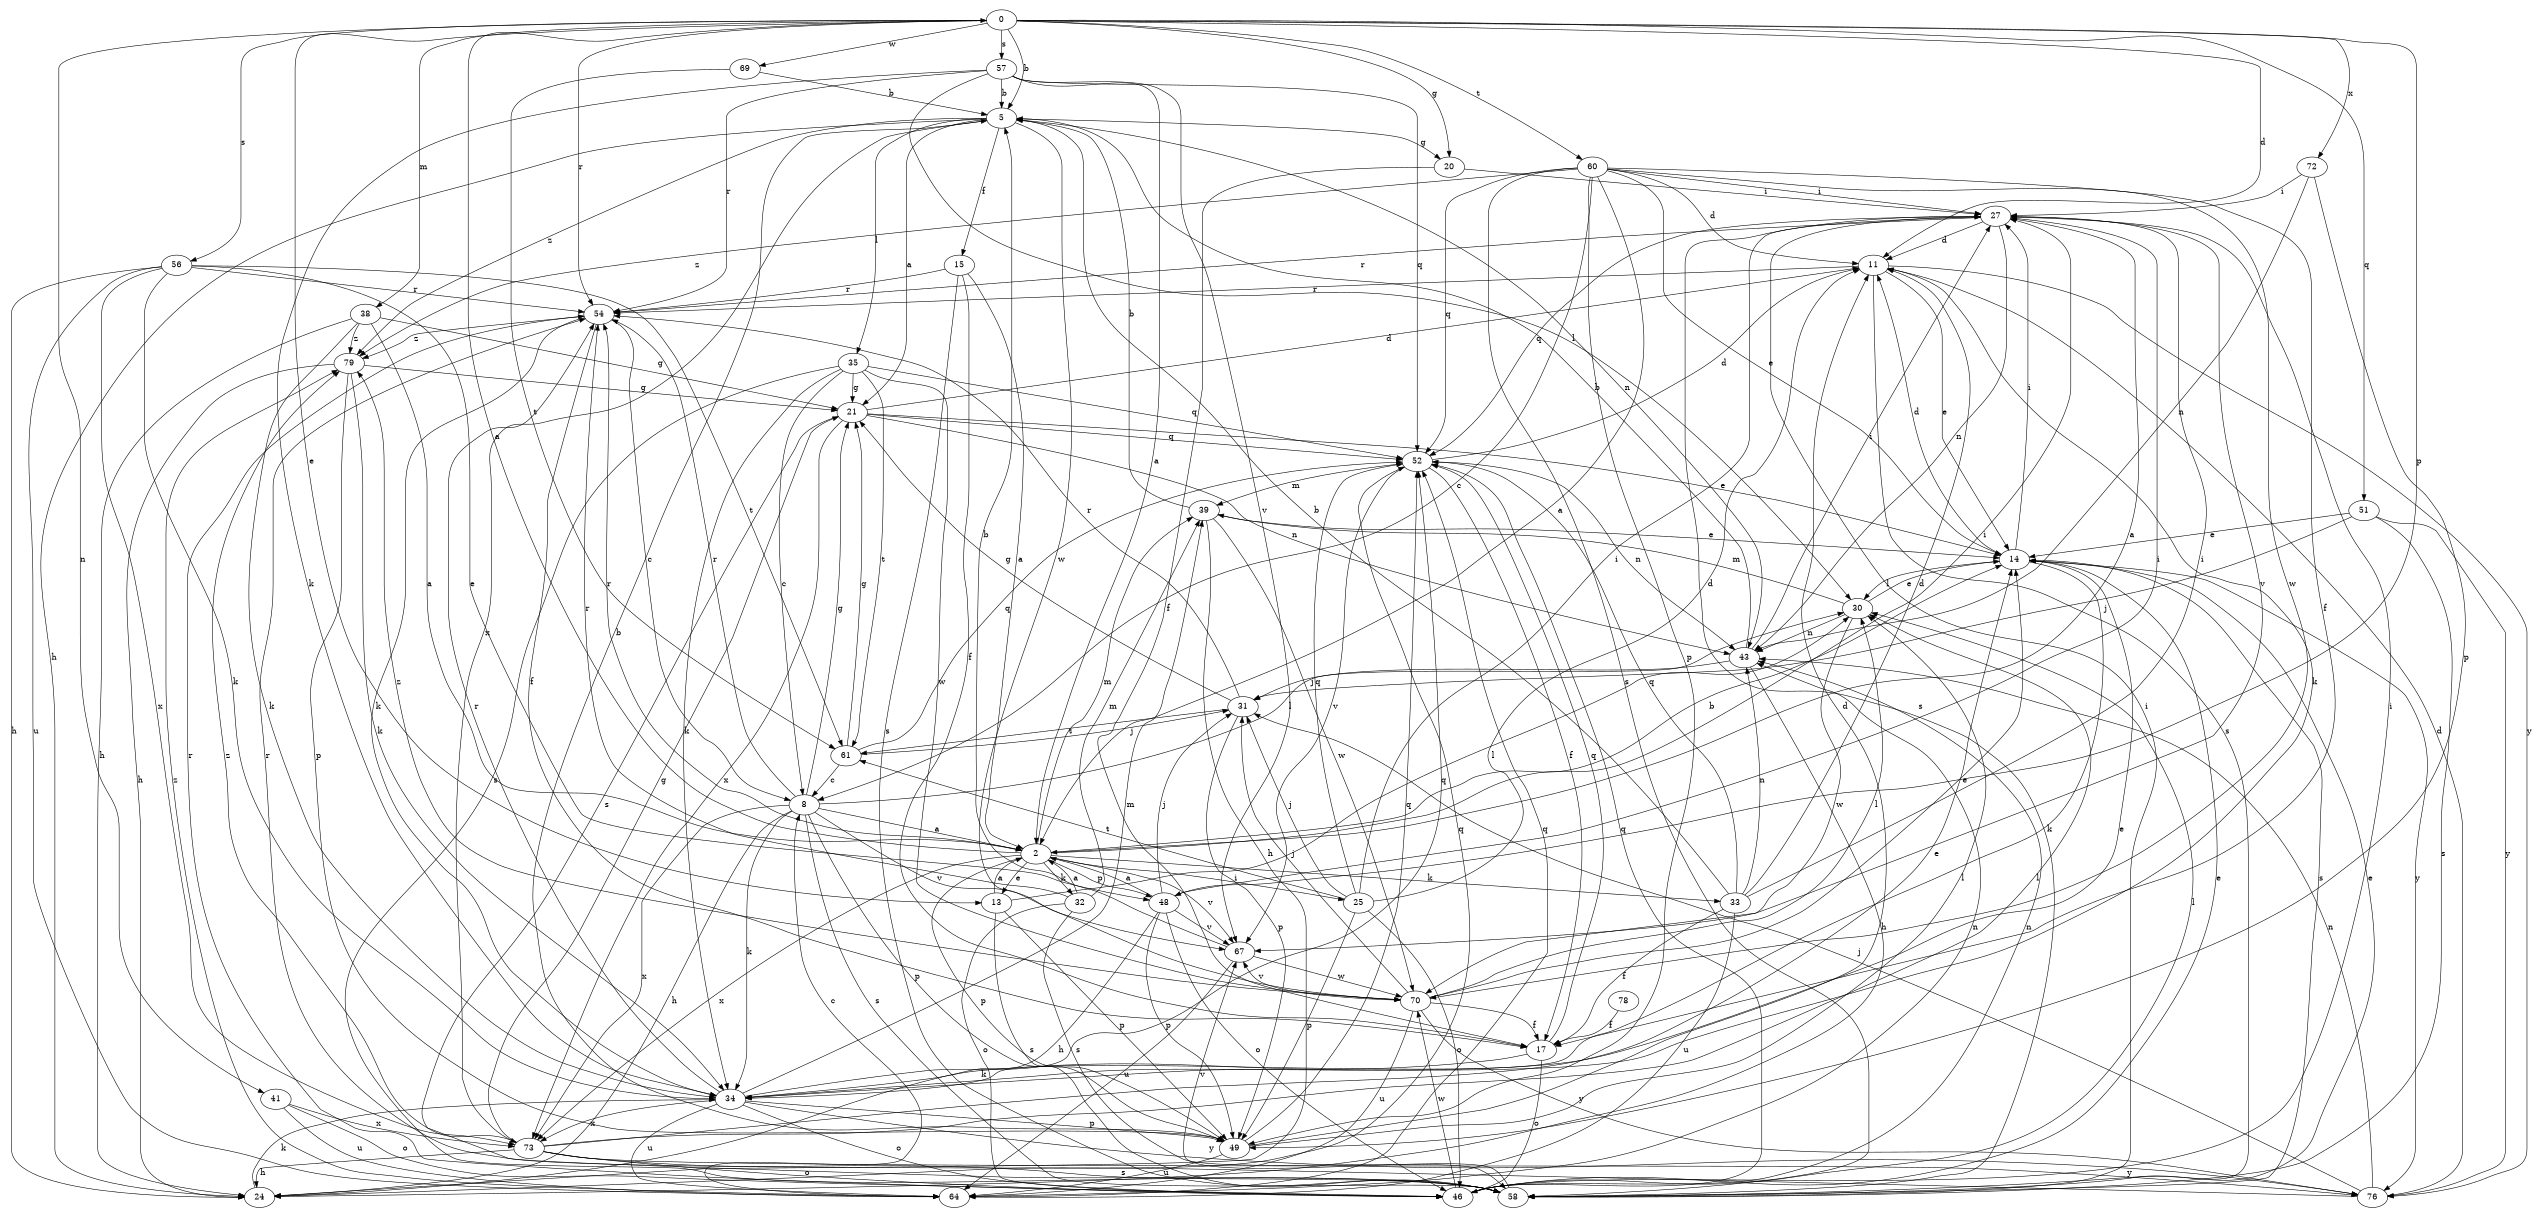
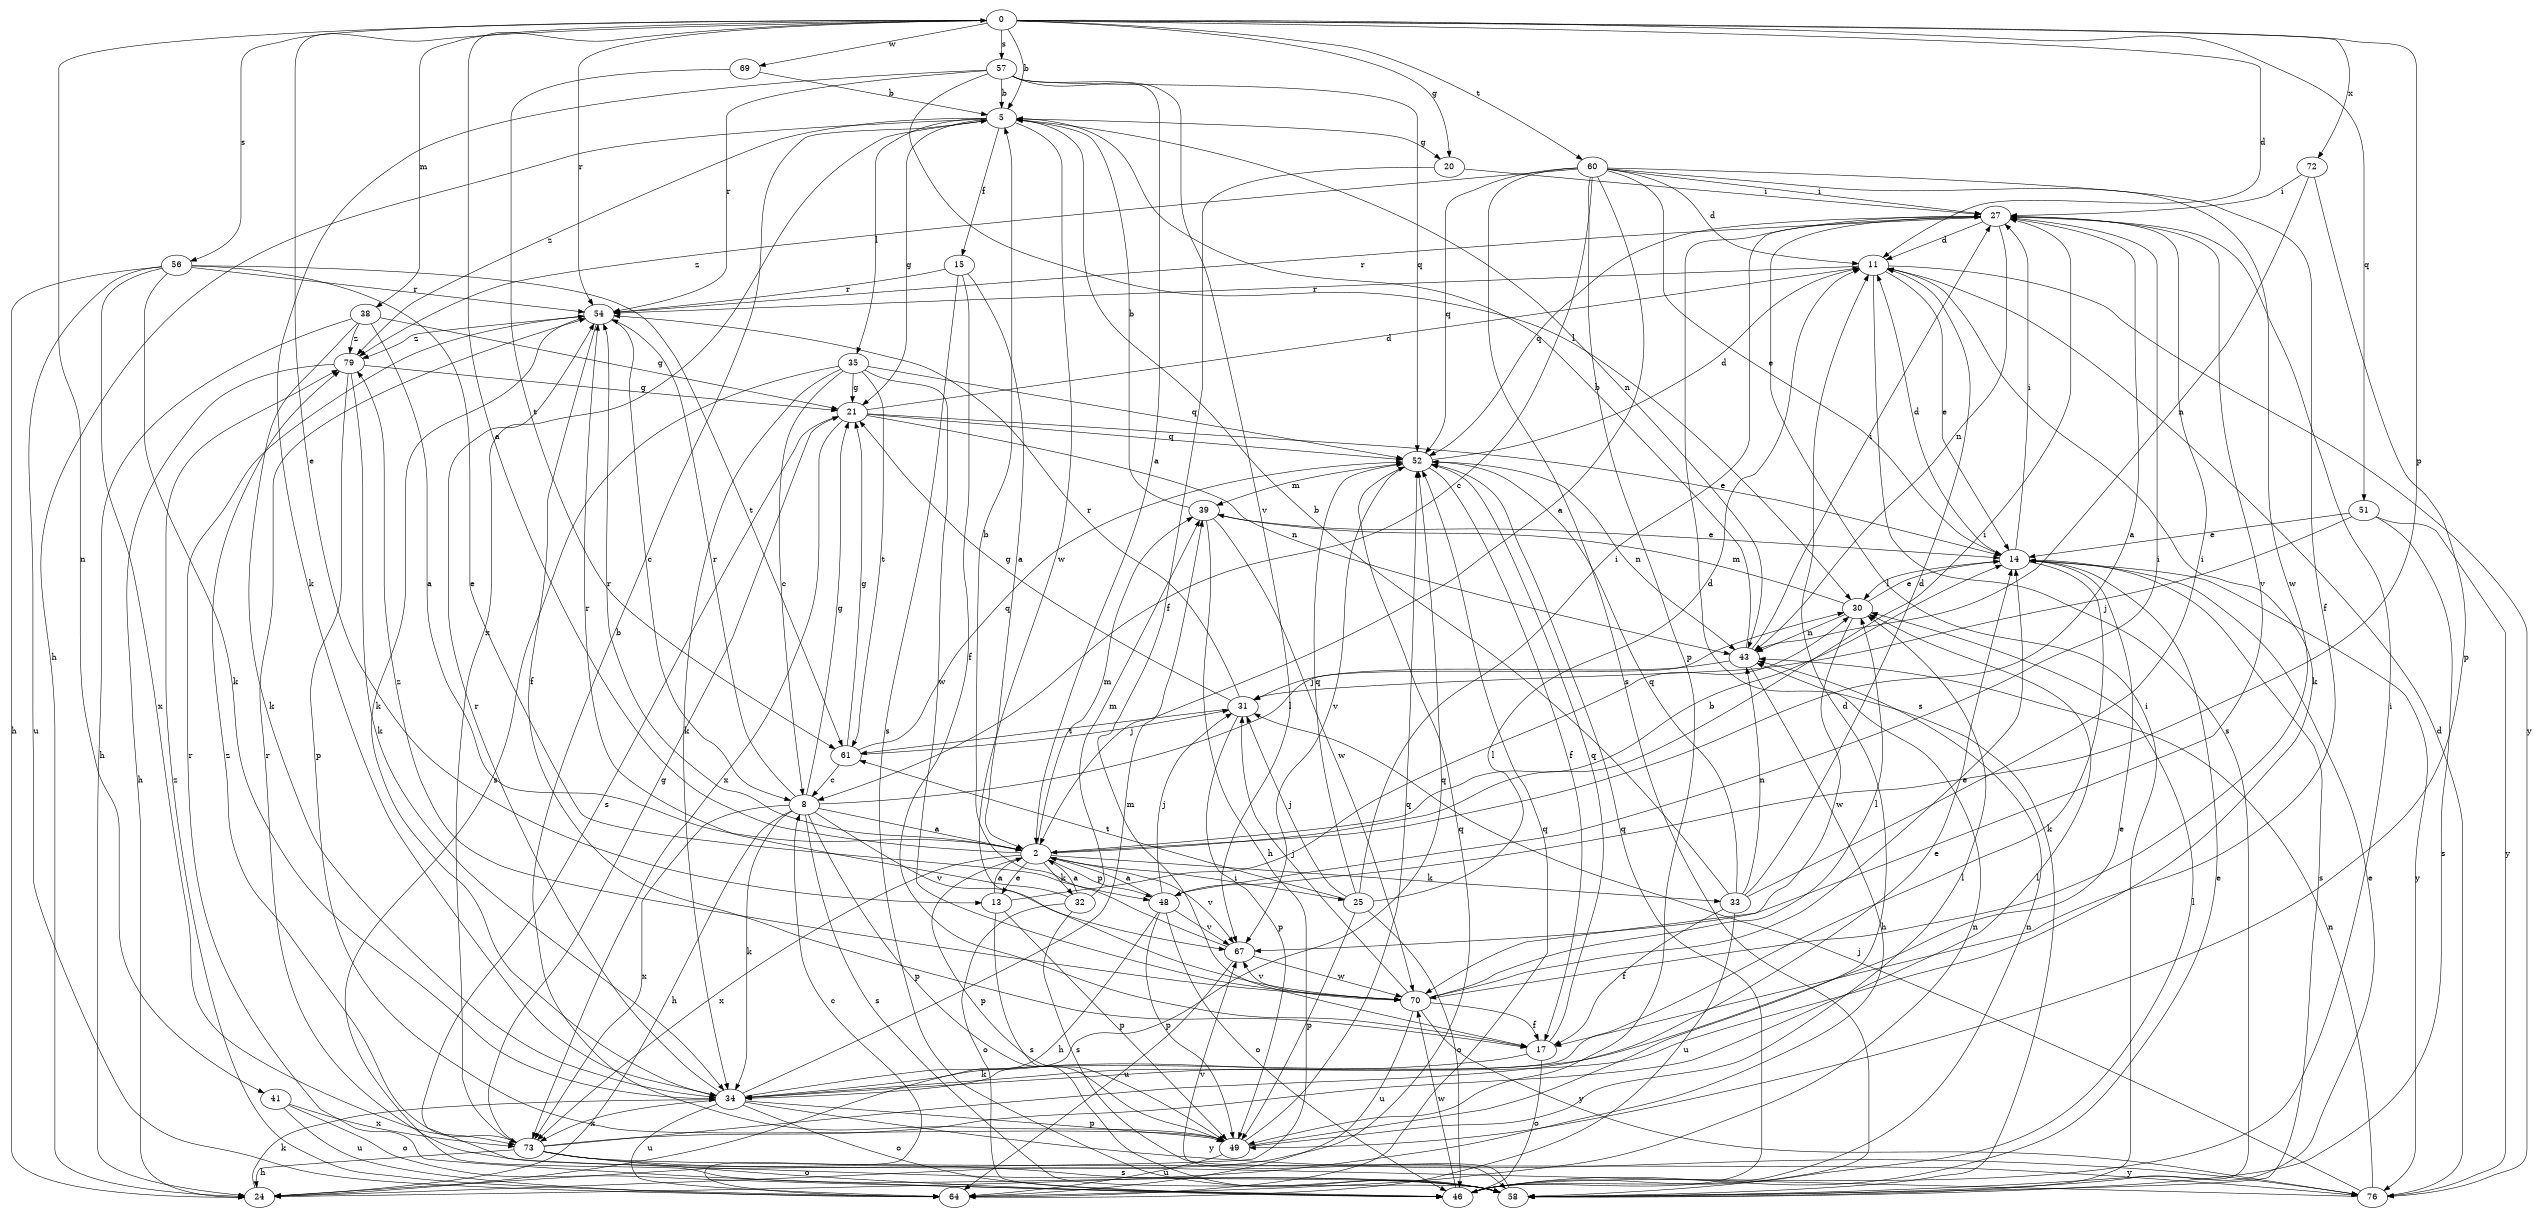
(909, 265) -> (909, 265)
(1624, 1001) -> none
